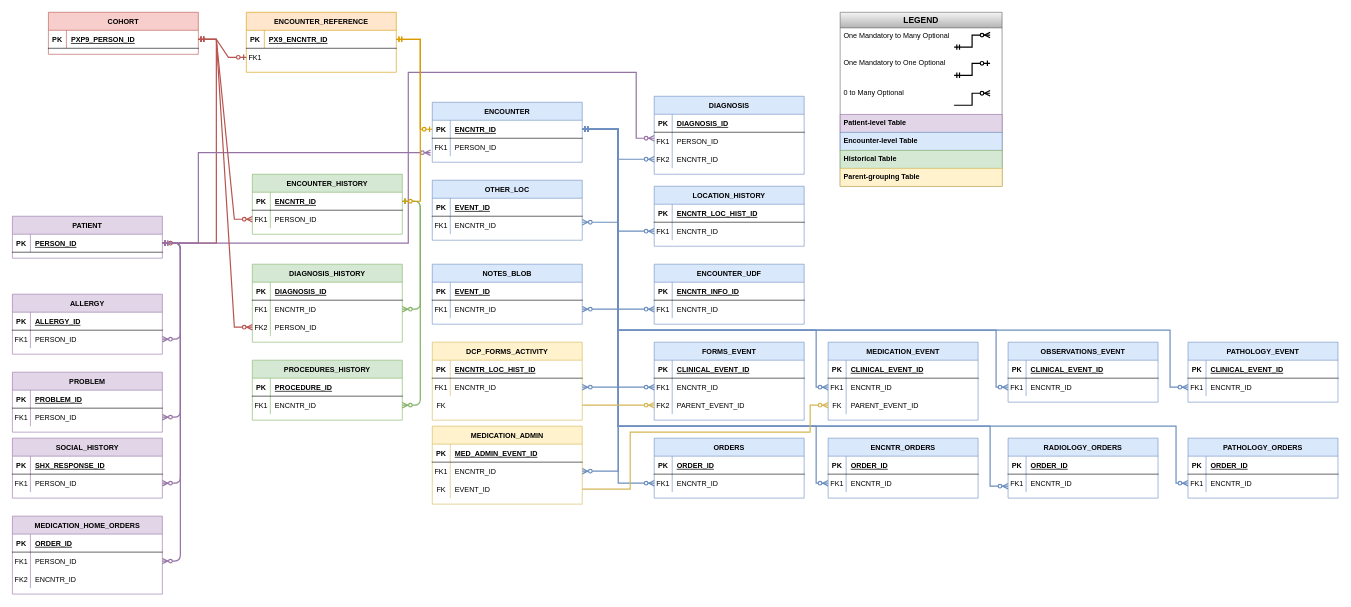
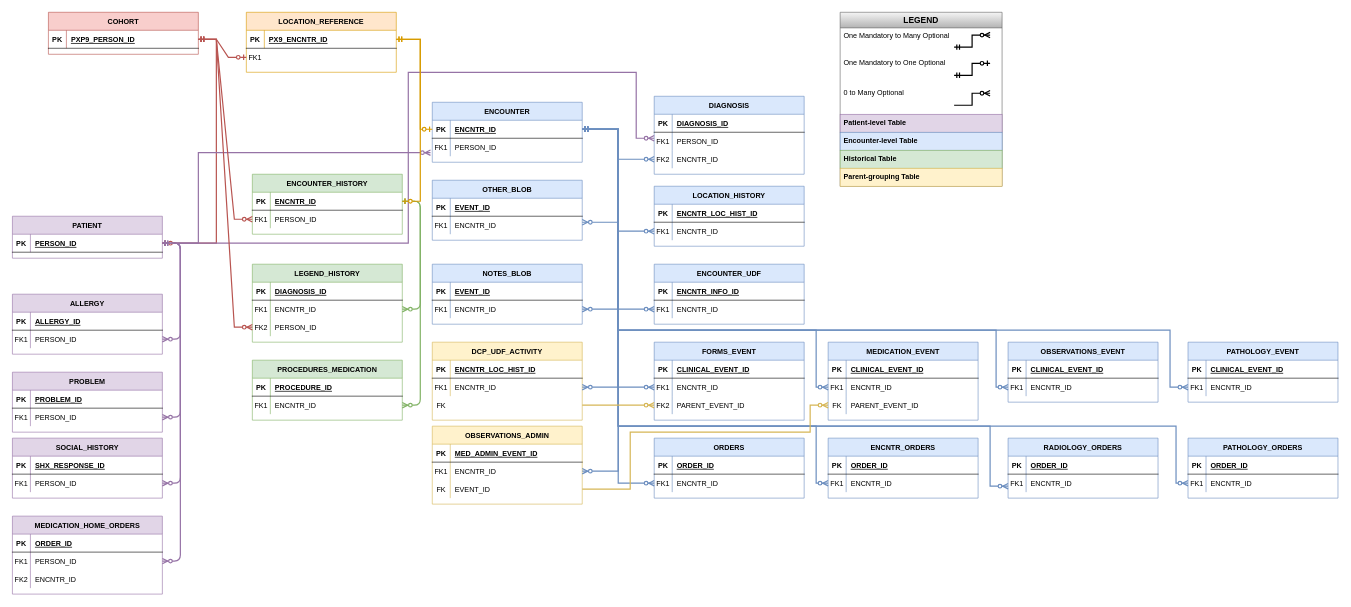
(321, 22) -> (321, 22)
(507, 190) -> (507, 190)
(327, 274) -> (327, 274)
(507, 352) -> (507, 352)
(327, 370) -> (327, 370)
(507, 436) -> (507, 436)
